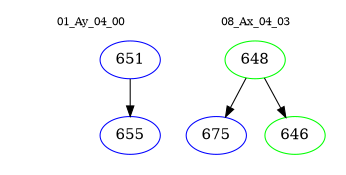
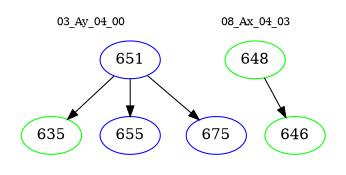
(91, 23) -> (91, 23)
(238, 93) -> (162, 88)
none -> (51, 135)
